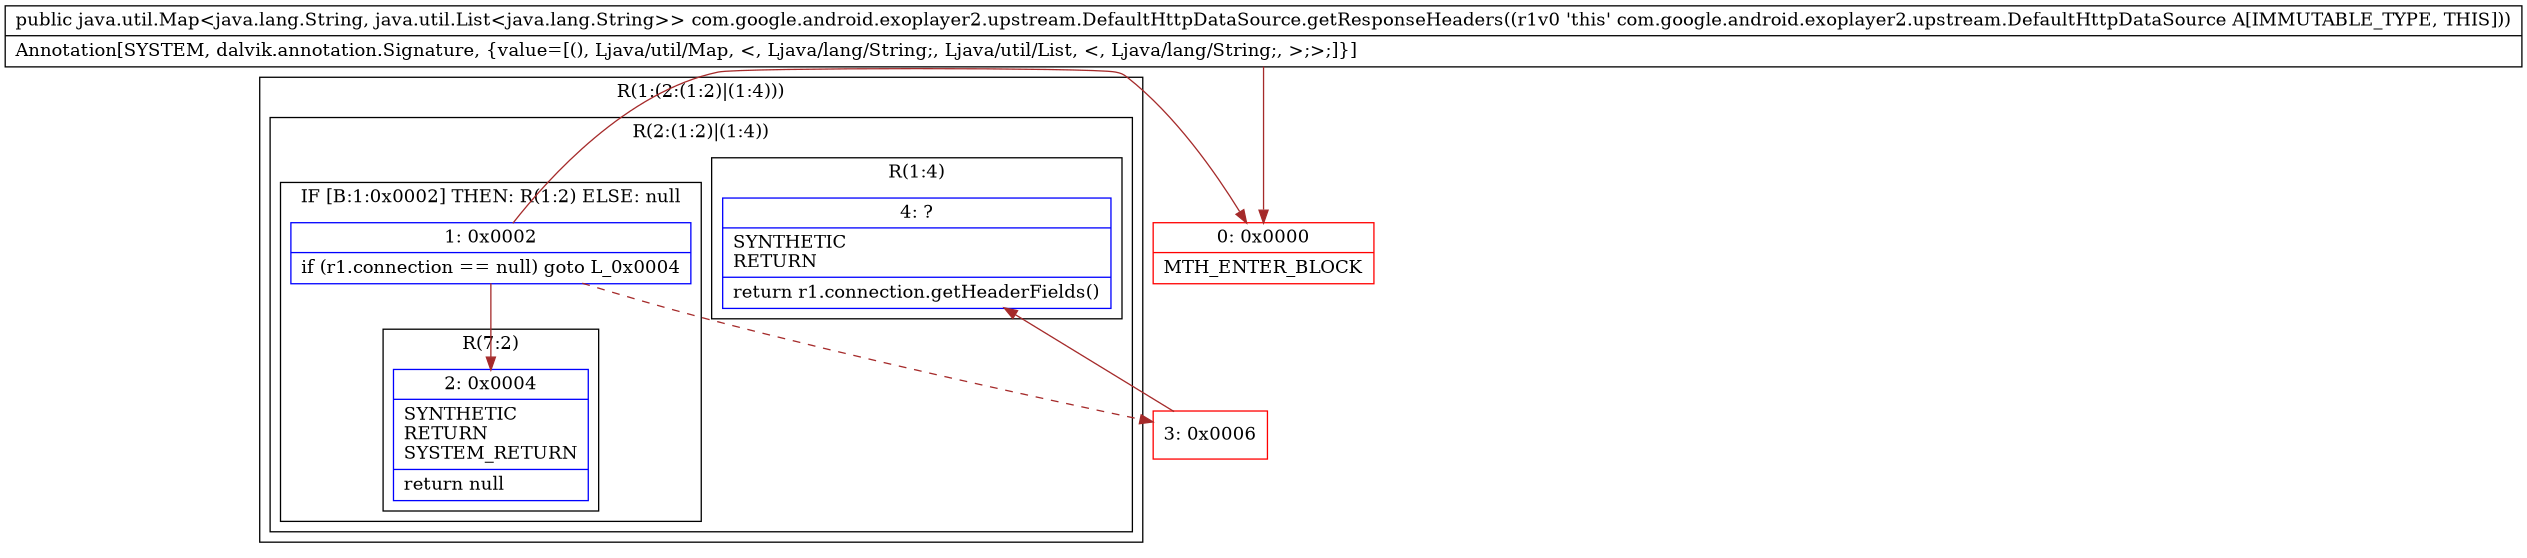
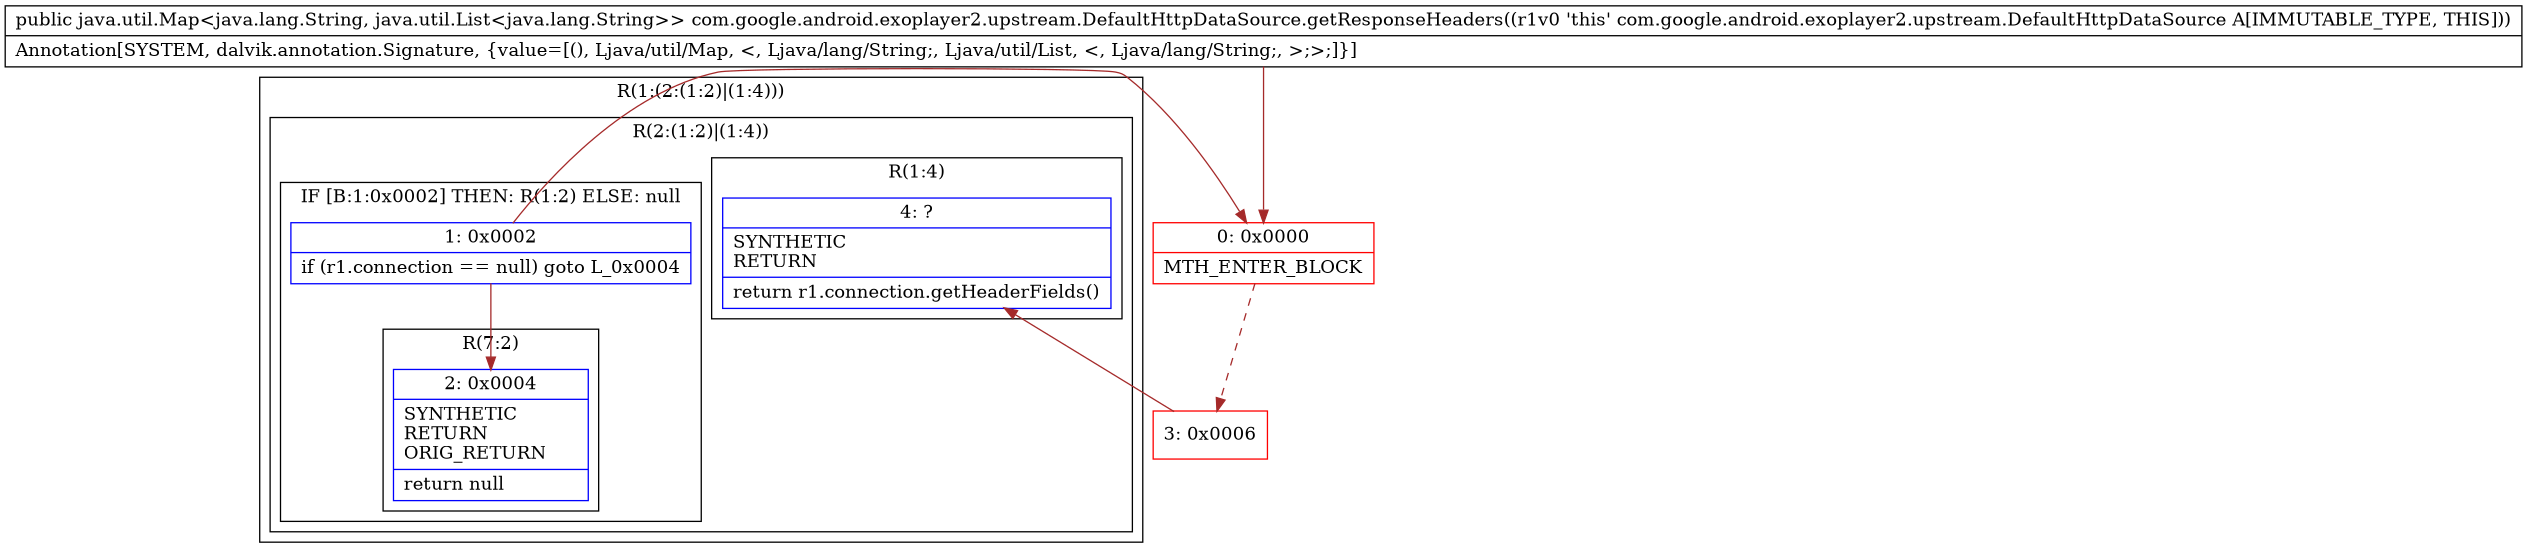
(860, 357) -> (1238, 341)
(491, 453) -> (475, 453)
